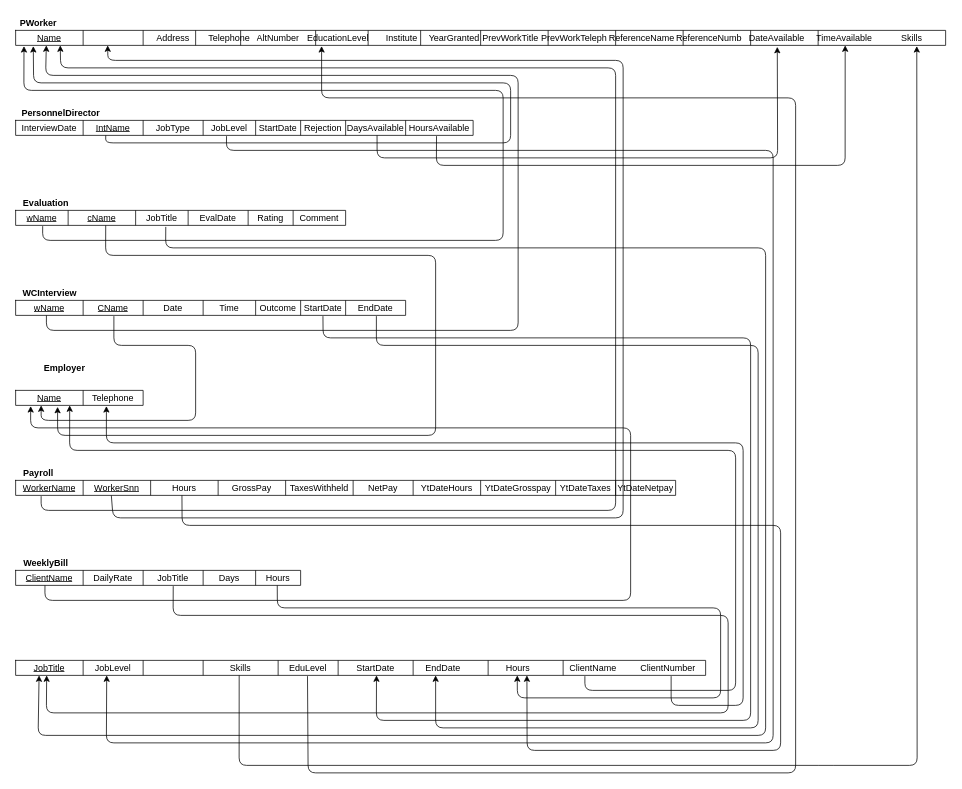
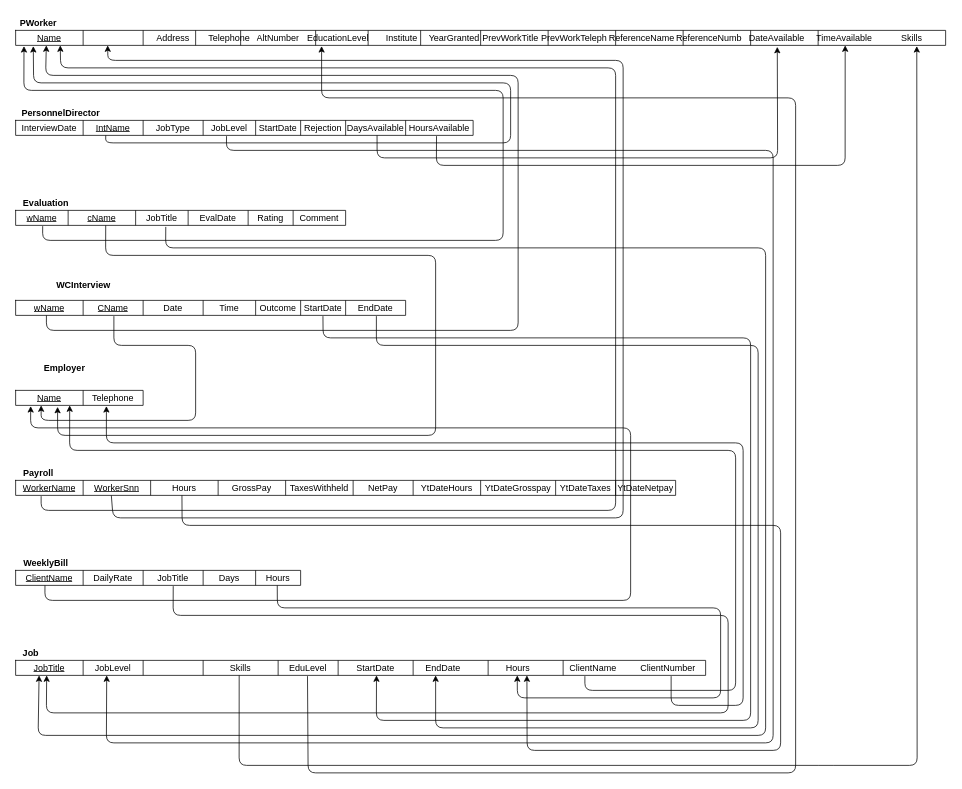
(49, 293) -> (83, 285)
none -> (30, 653)
